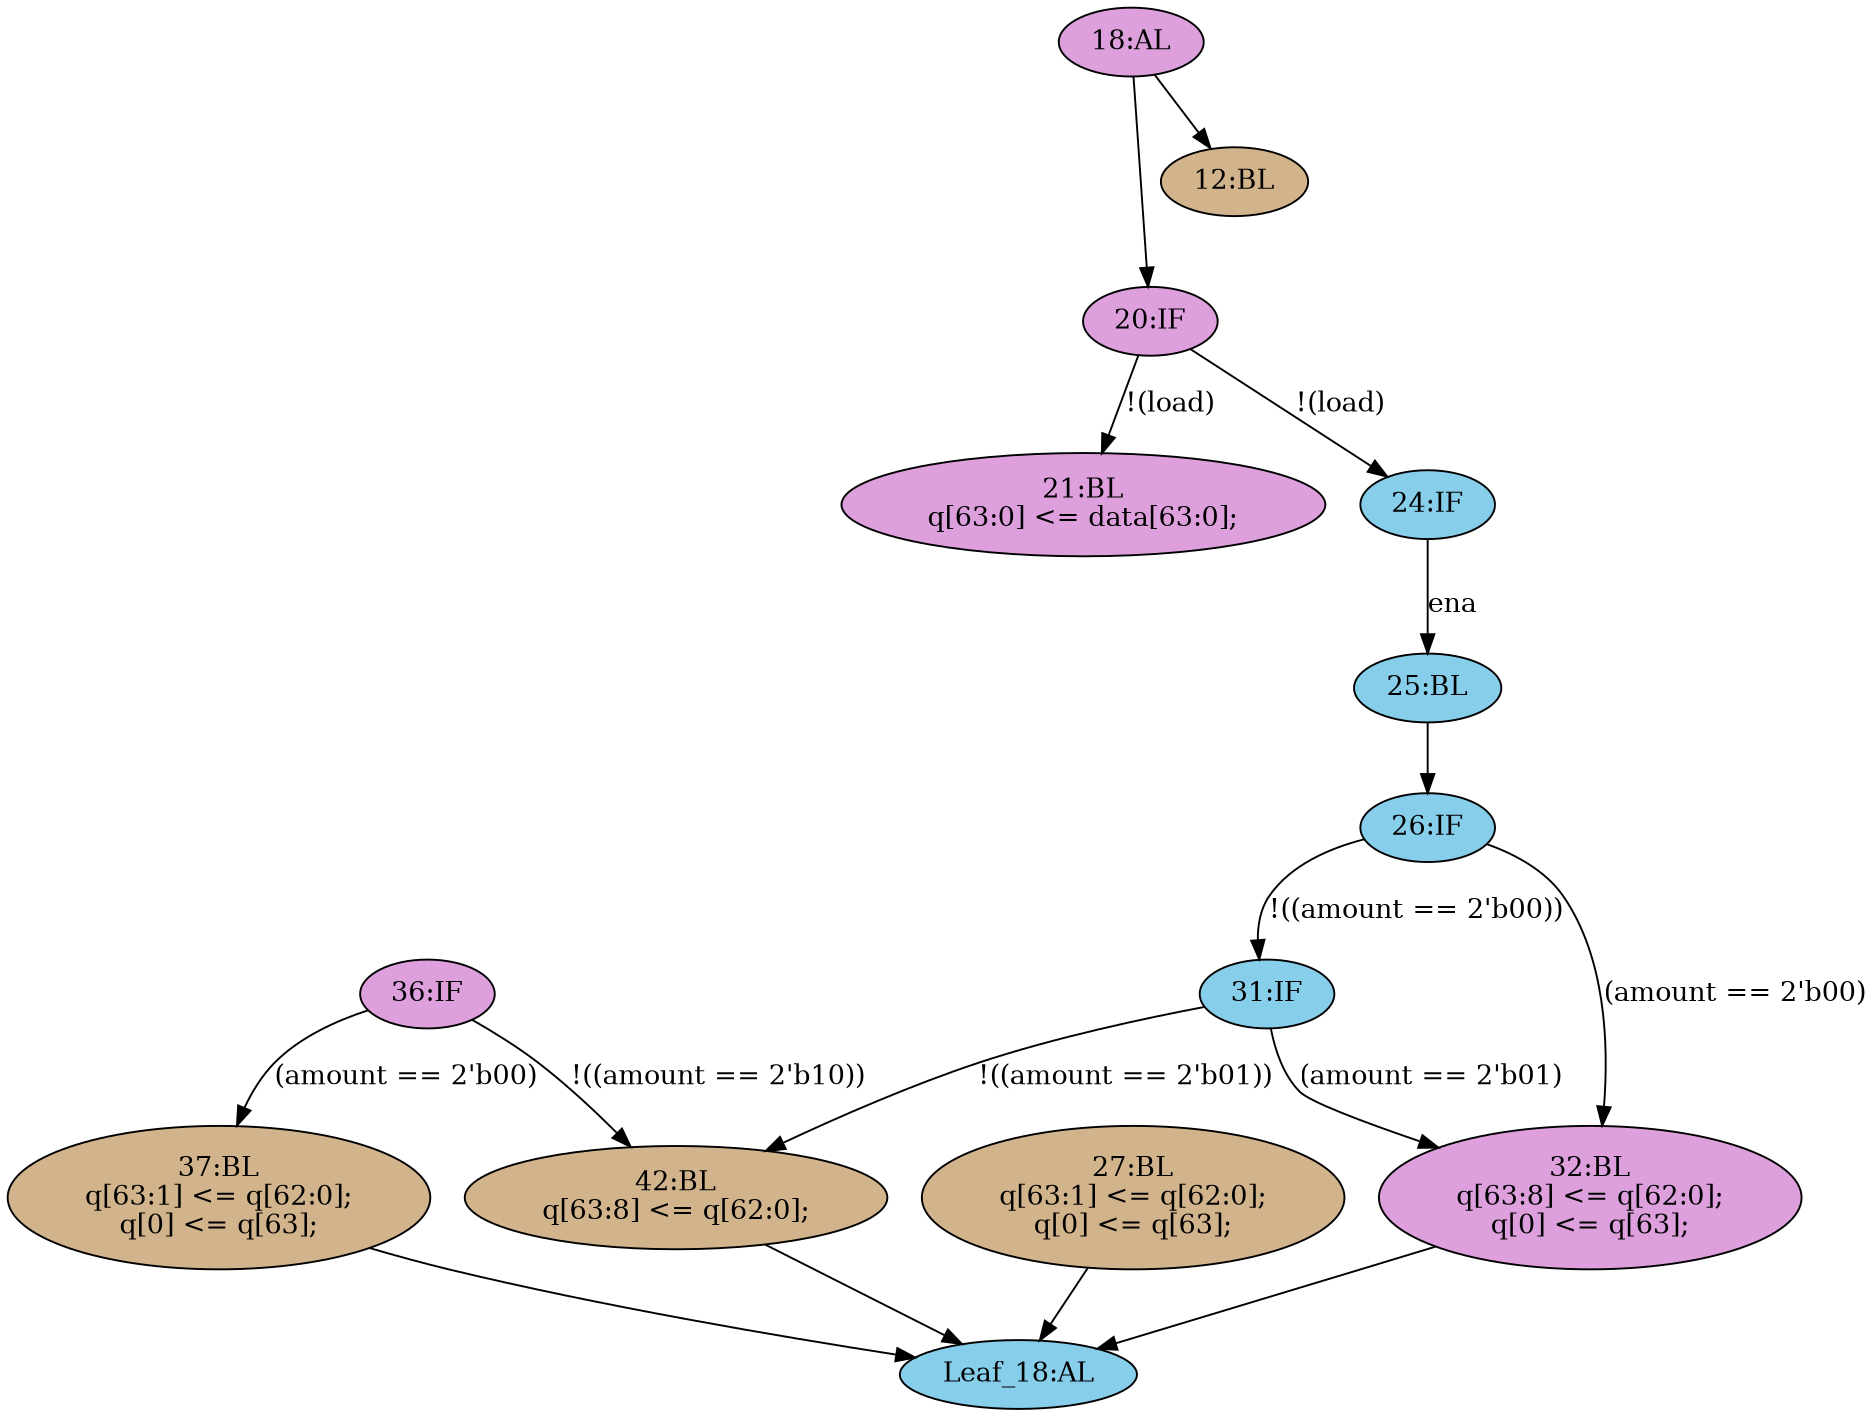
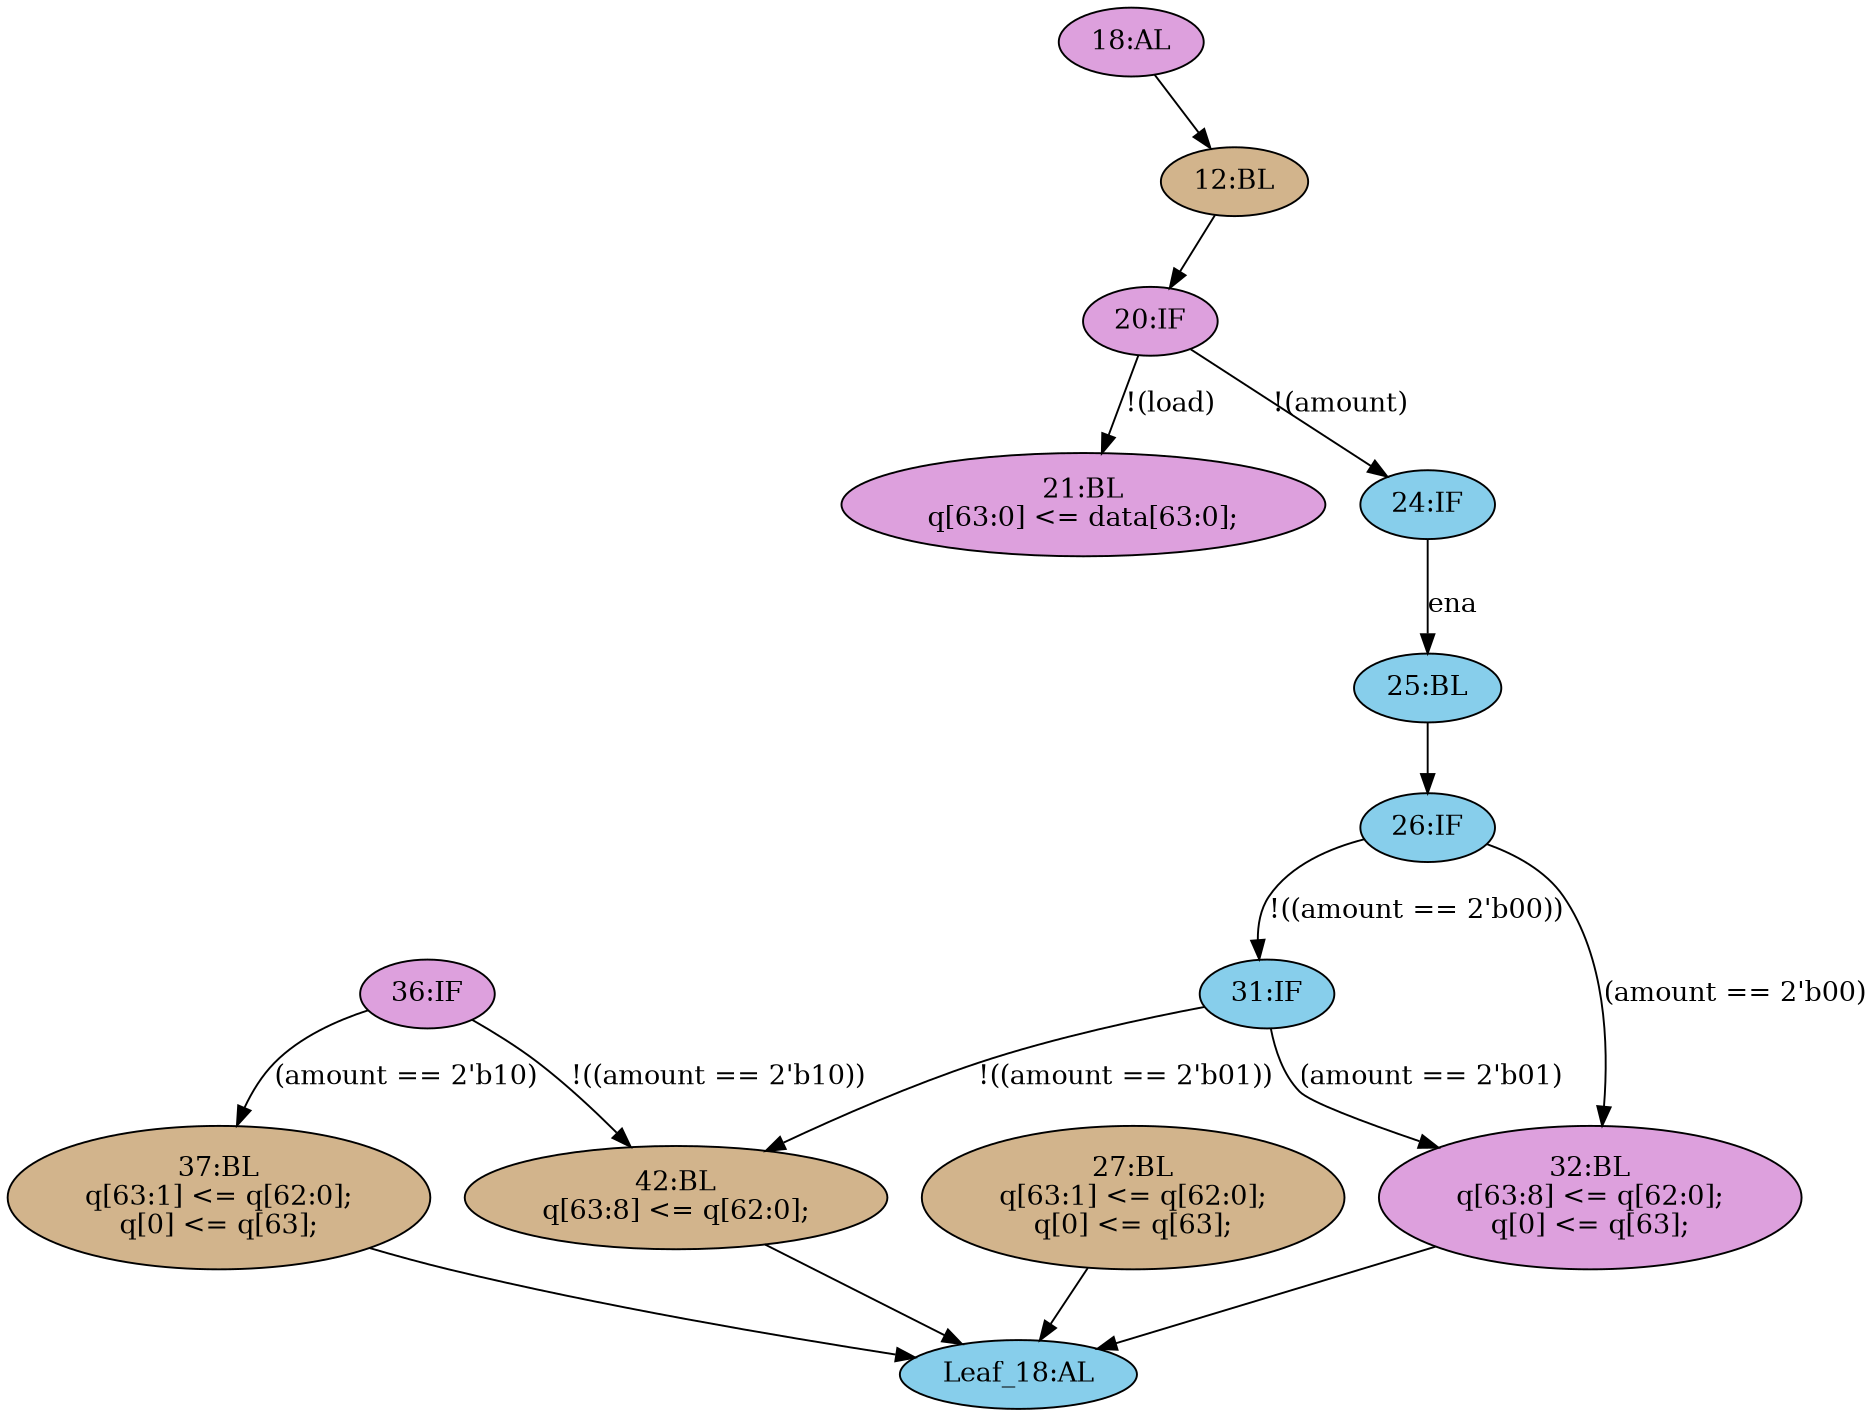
(1140, 172) -> (1197, 243)
(1341, 404) -> (1341, 404)
(406, 1077) -> (406, 1077)
